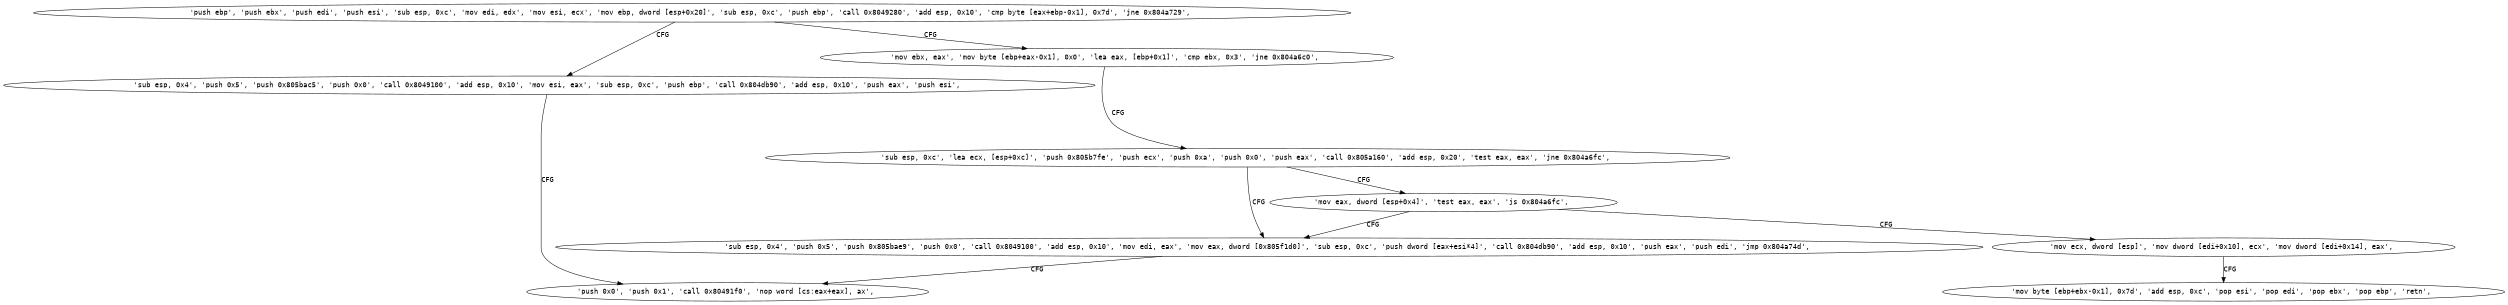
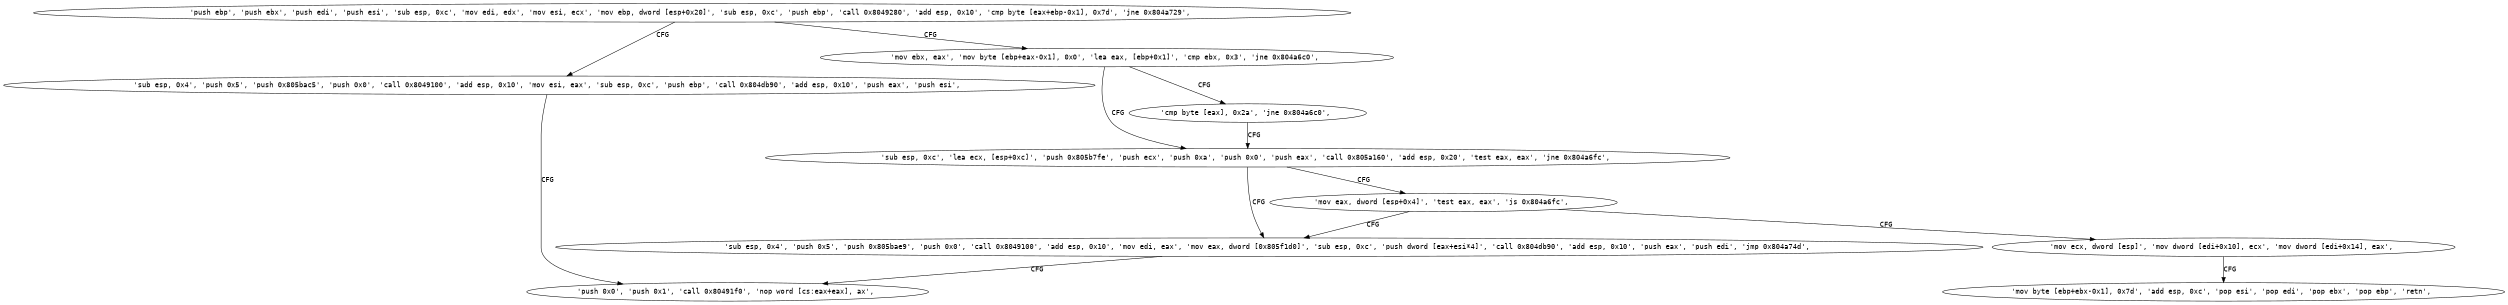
none -> (1248, 113)
